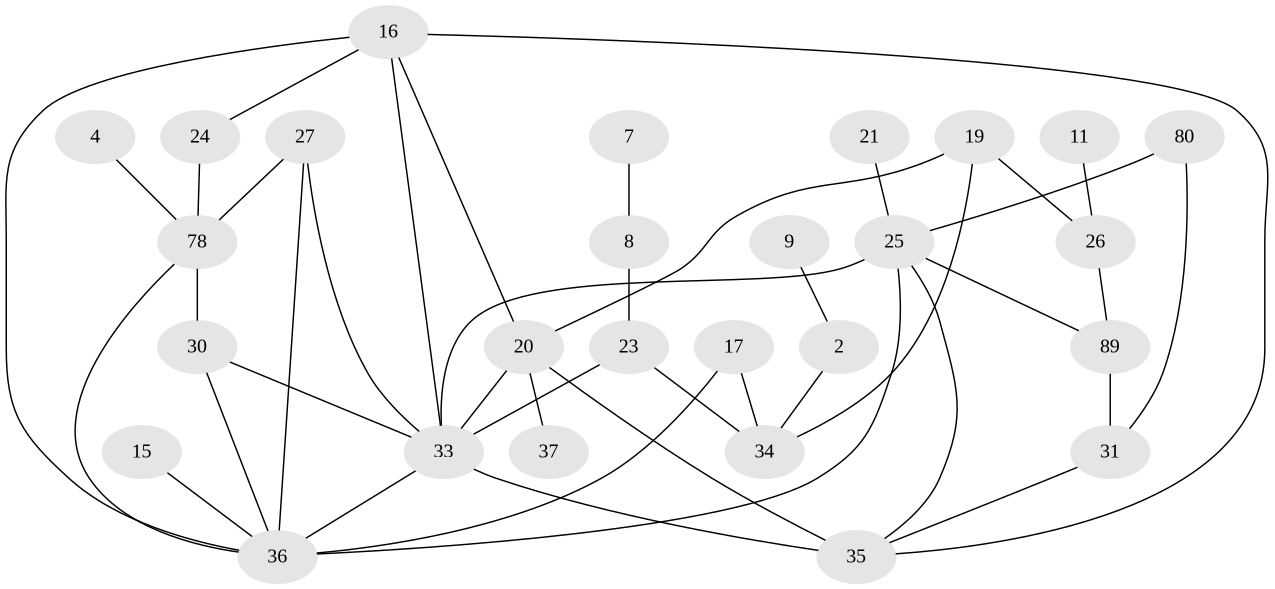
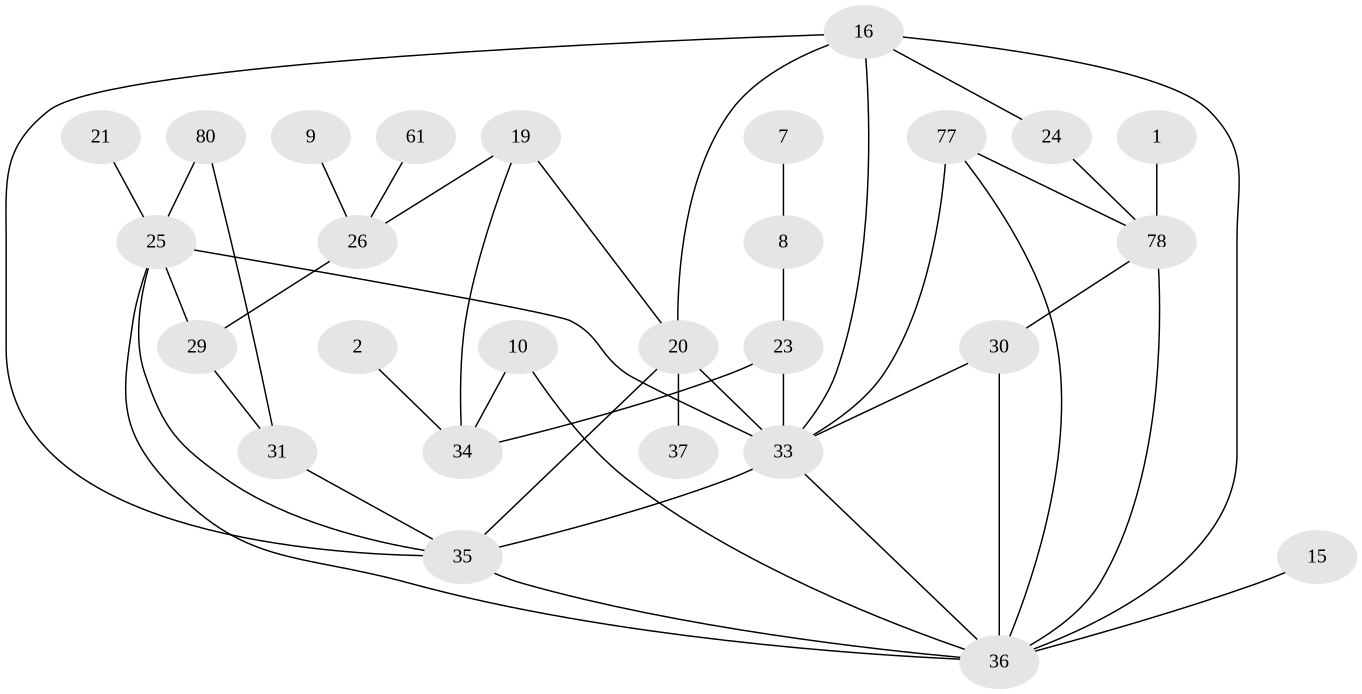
(95, 137) -> (1157, 137)
(305, 137) -> (947, 137)
(1080, 137) -> (416, 137)
(814, 294) -> (334, 190)
(734, 347) -> (518, 347)
(1110, 347) -> (197, 347)
none -> (725, 627)
